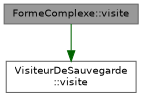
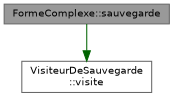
(71, 14) -> (87, 14)
